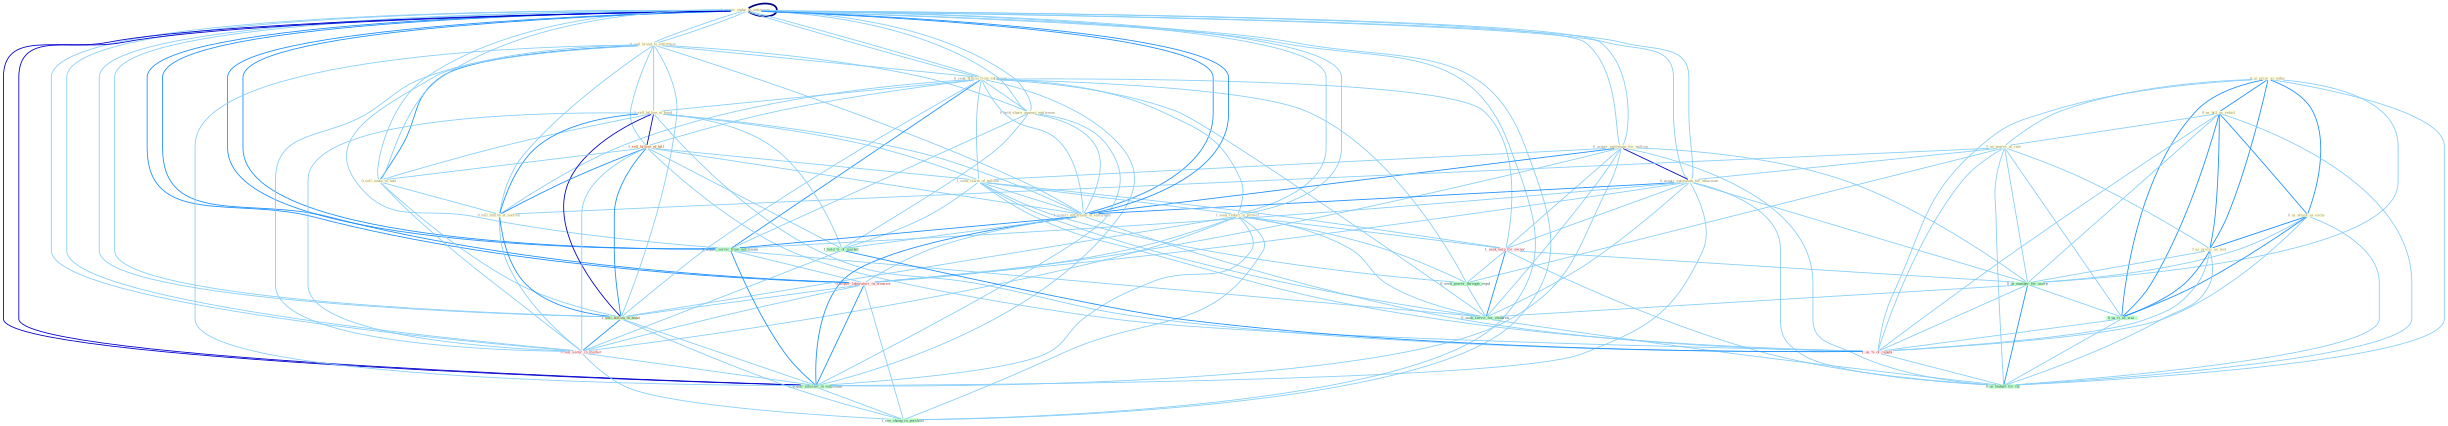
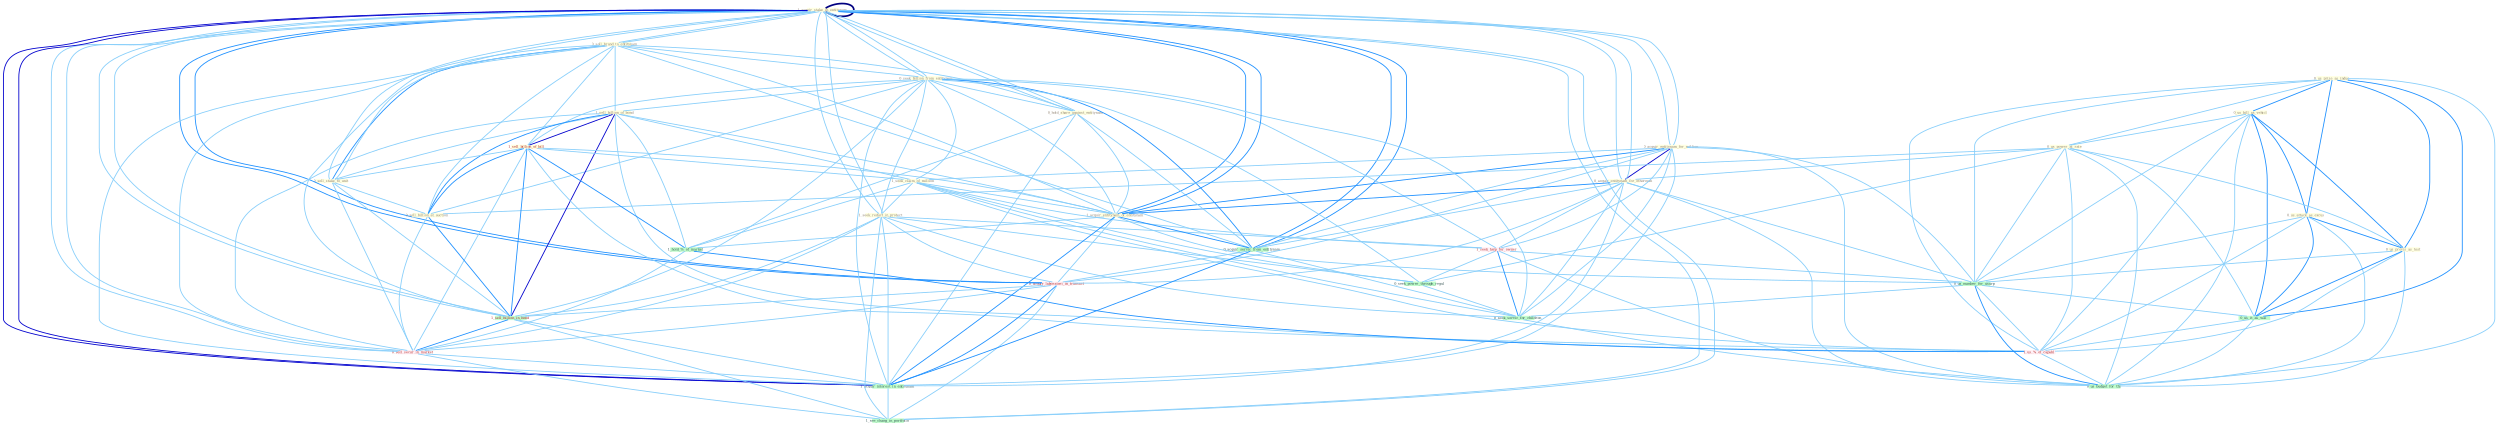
none -> (1440, 200)
(773, 213) -> (607, 198)
(1468, 320) -> (1535, 273)
